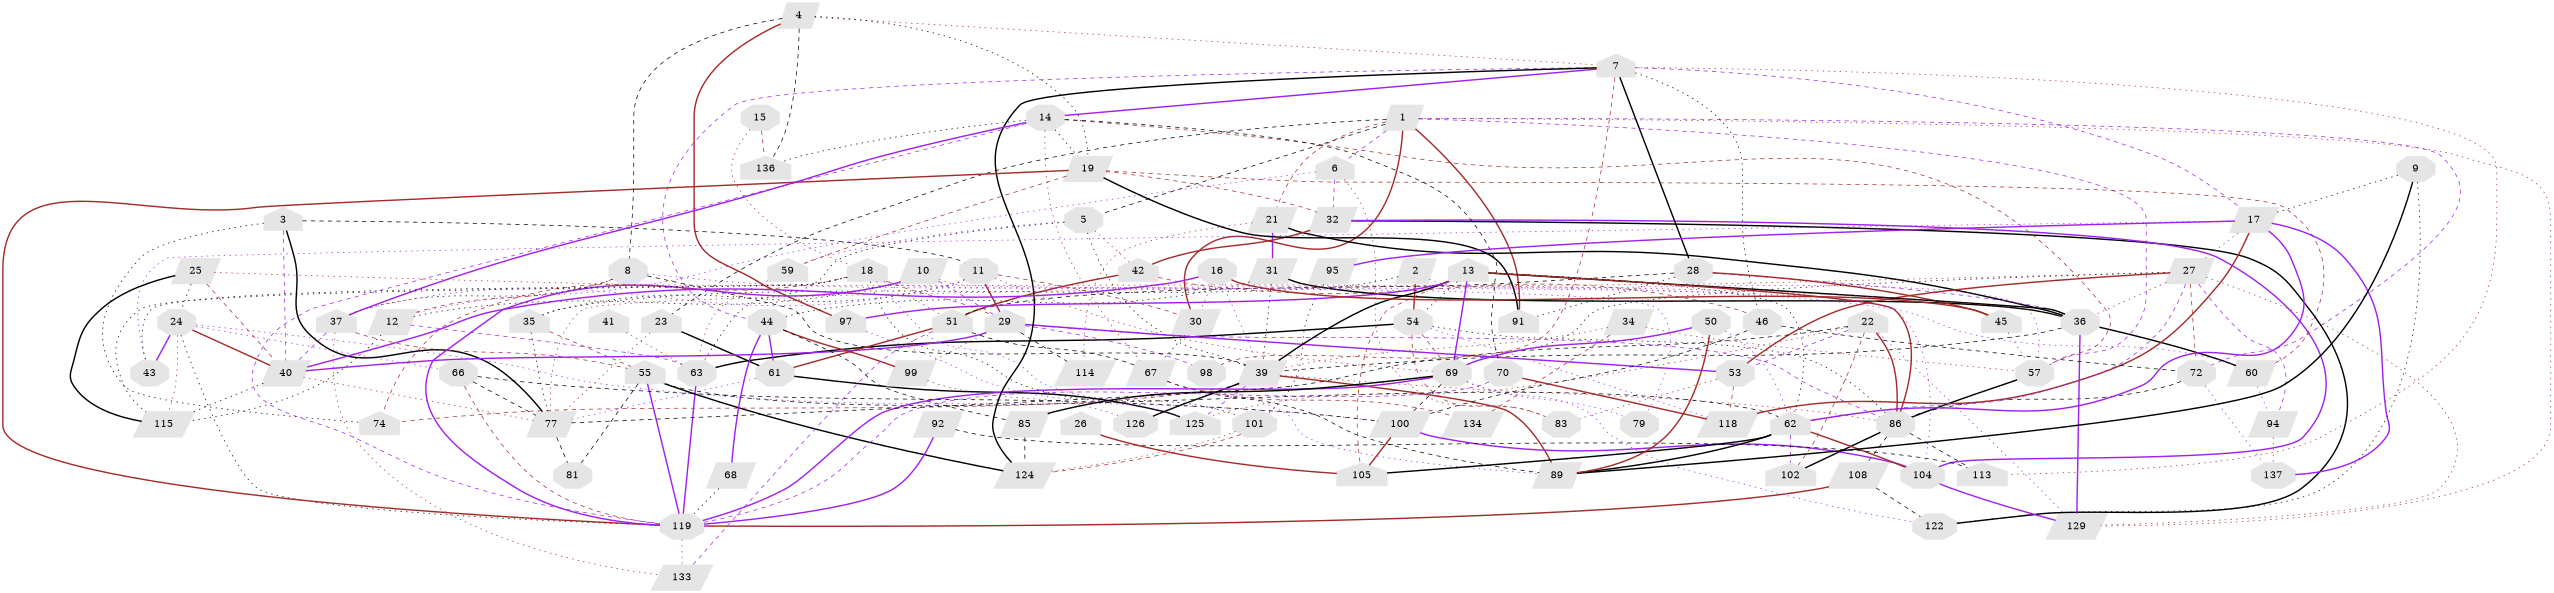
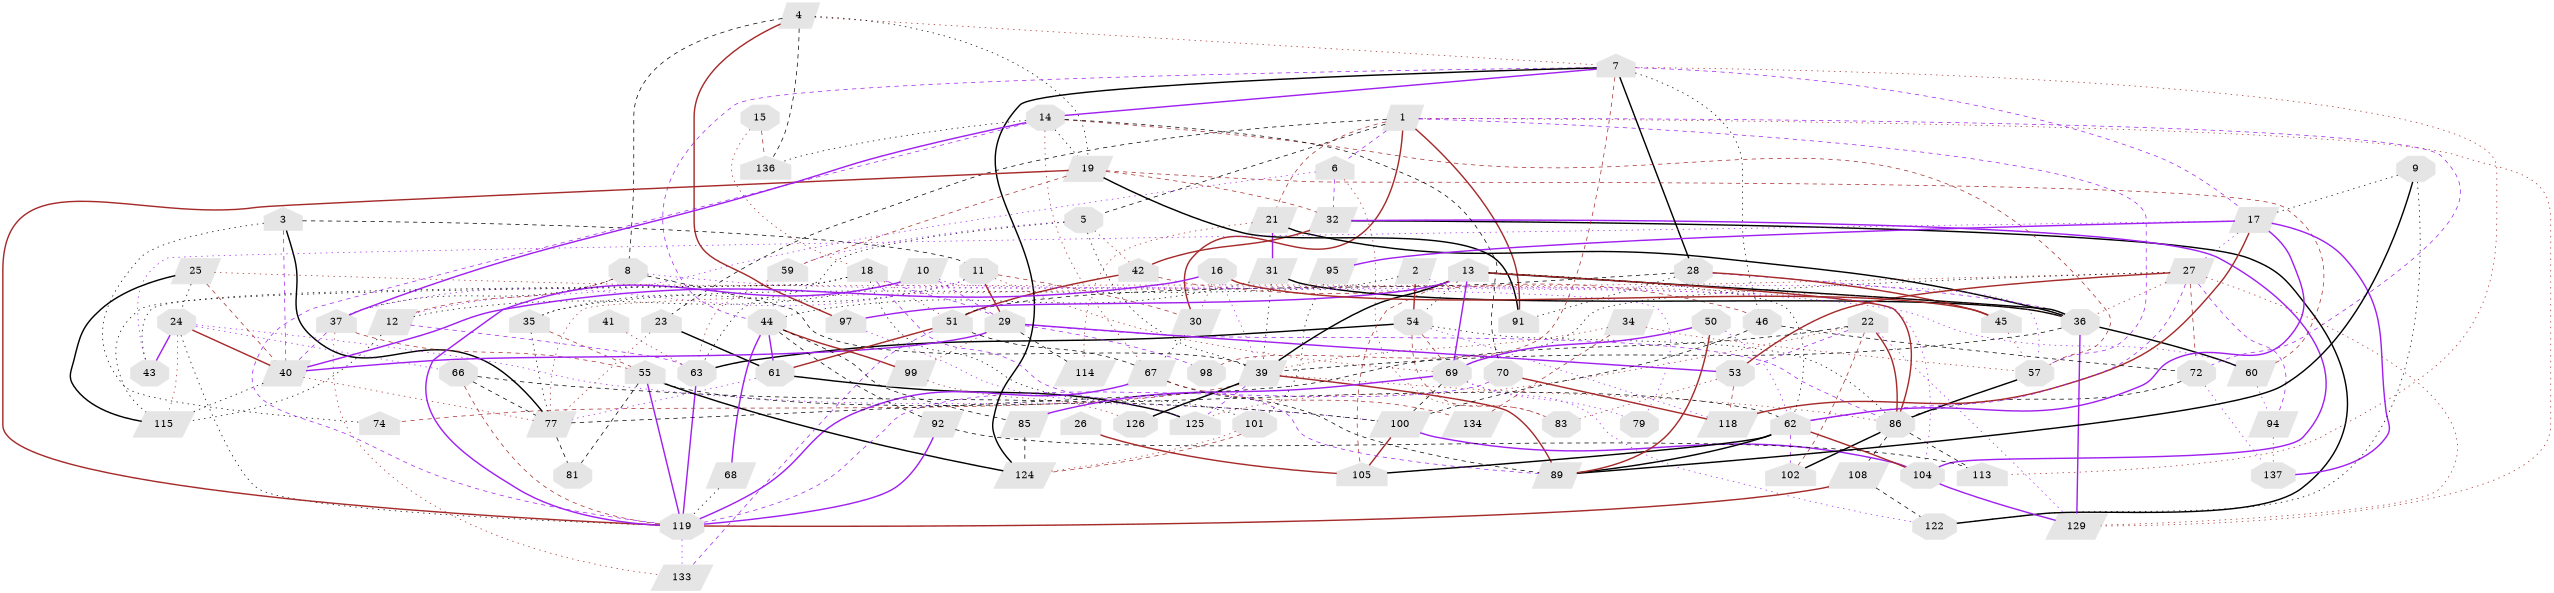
(589, 286) -> none
(940, 298) -> (940, 298)
none -> (844, 378)
(1240, 392) -> (1298, 390)
(881, 414) -> (842, 419)
(1296, 426) -> (1296, 426)
